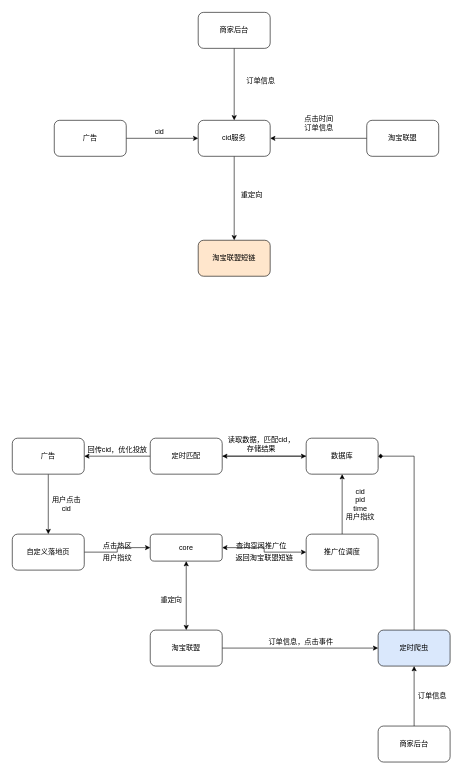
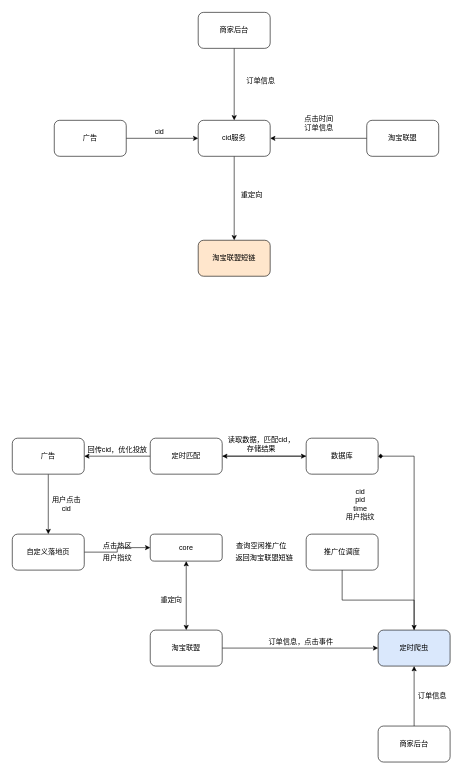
(342, 479) -> (362, 600)
(248, 548) -> none
